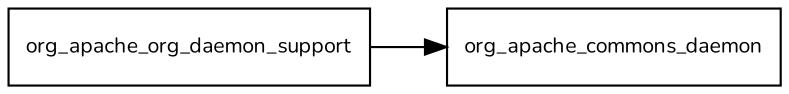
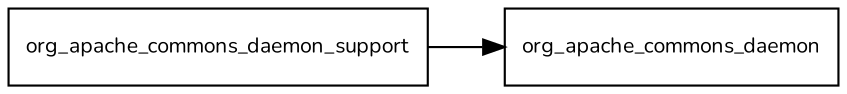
(189, 47) -> (218, 47)
